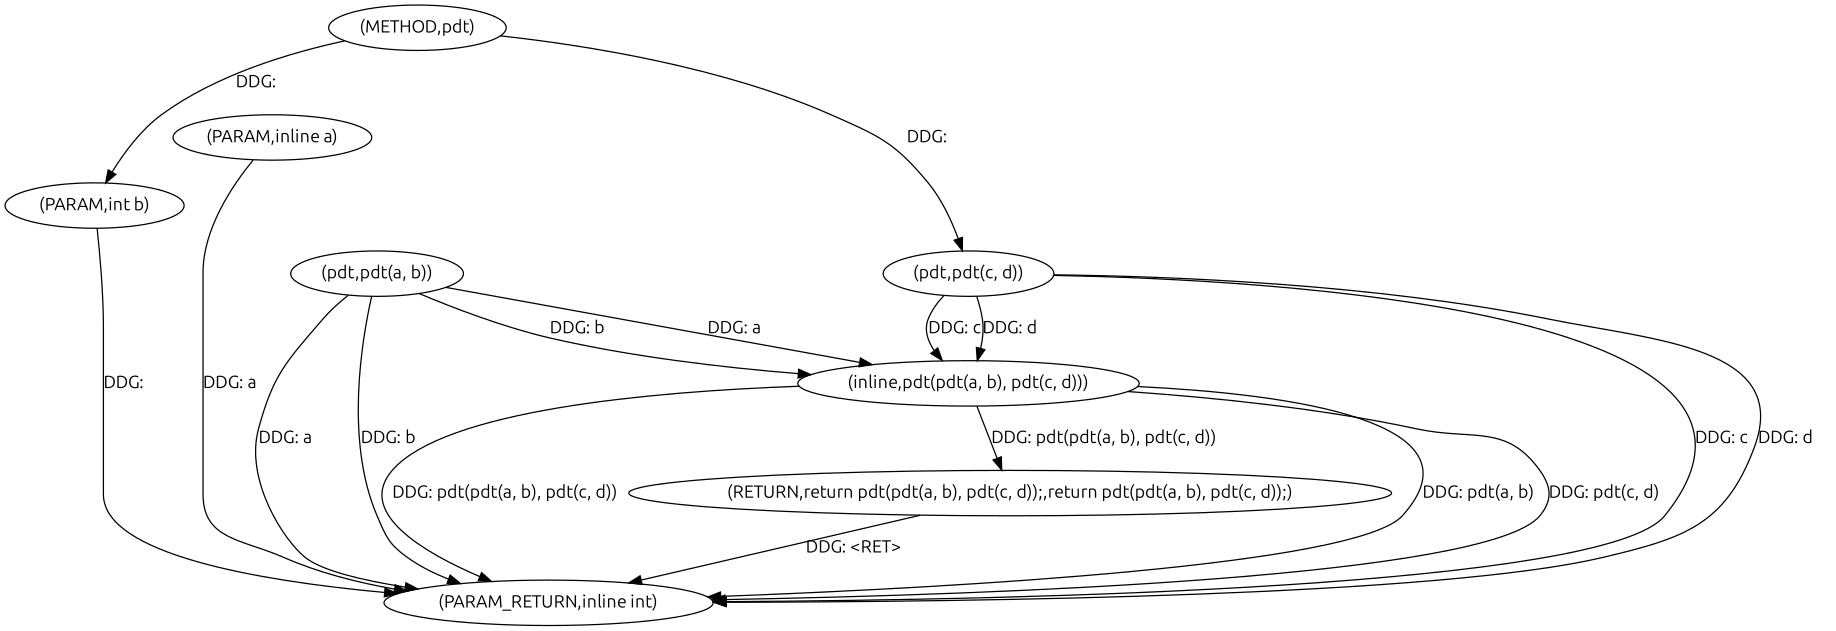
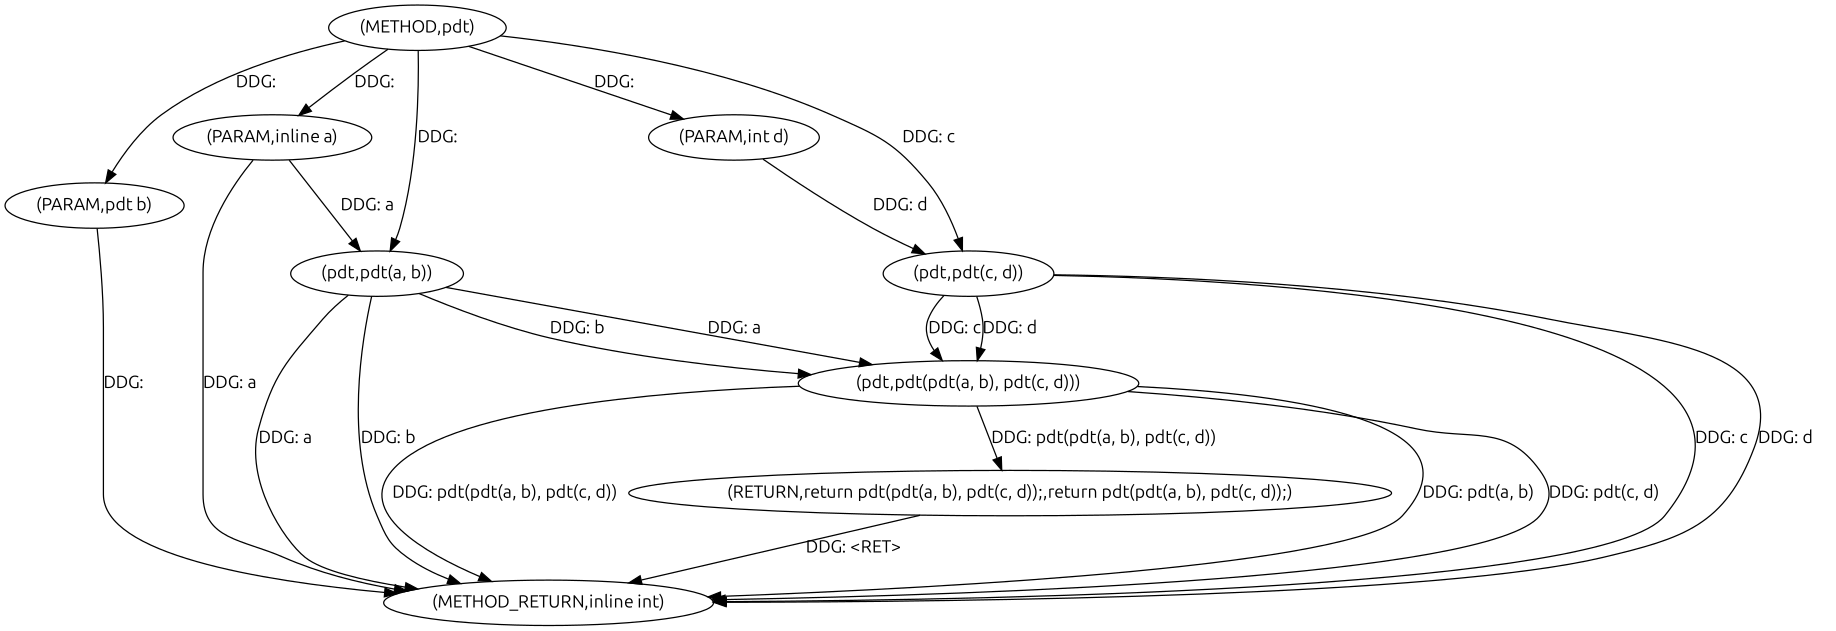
none -> (348, 78)
none -> (734, 137)
(929, 137) -> (929, 137)
none -> (415, 146)
none -> (321, 201)
(95, 206) -> (95, 206)
(969, 383) -> (969, 383)
(549, 603) -> (549, 603)
